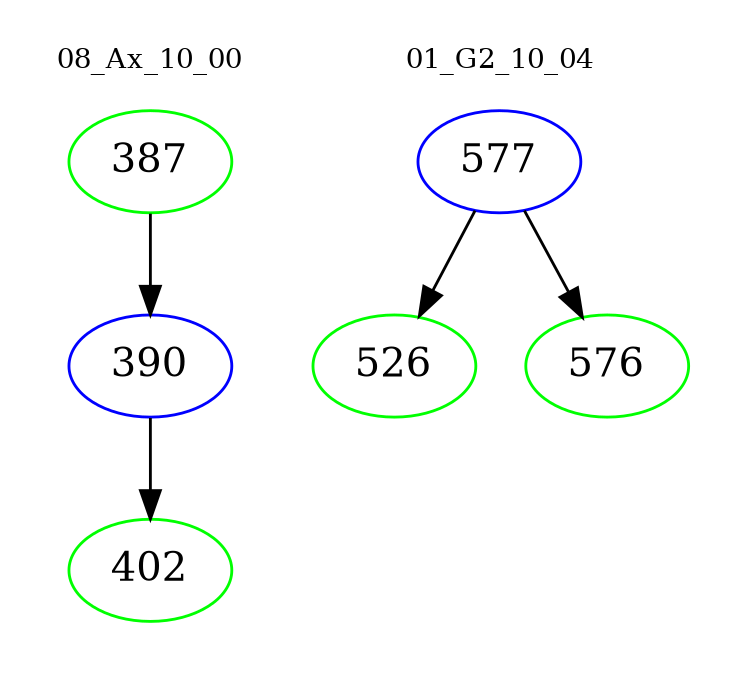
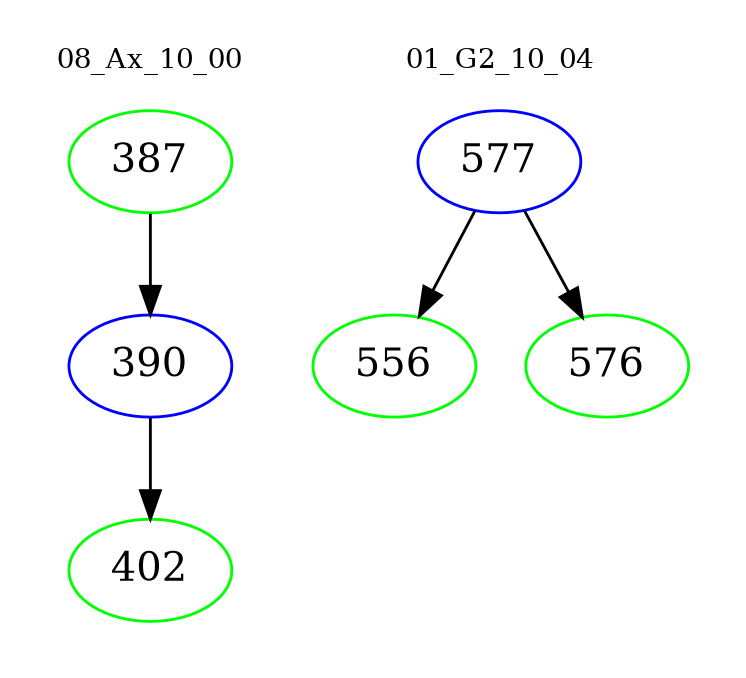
(394, 366) -> (394, 366)
